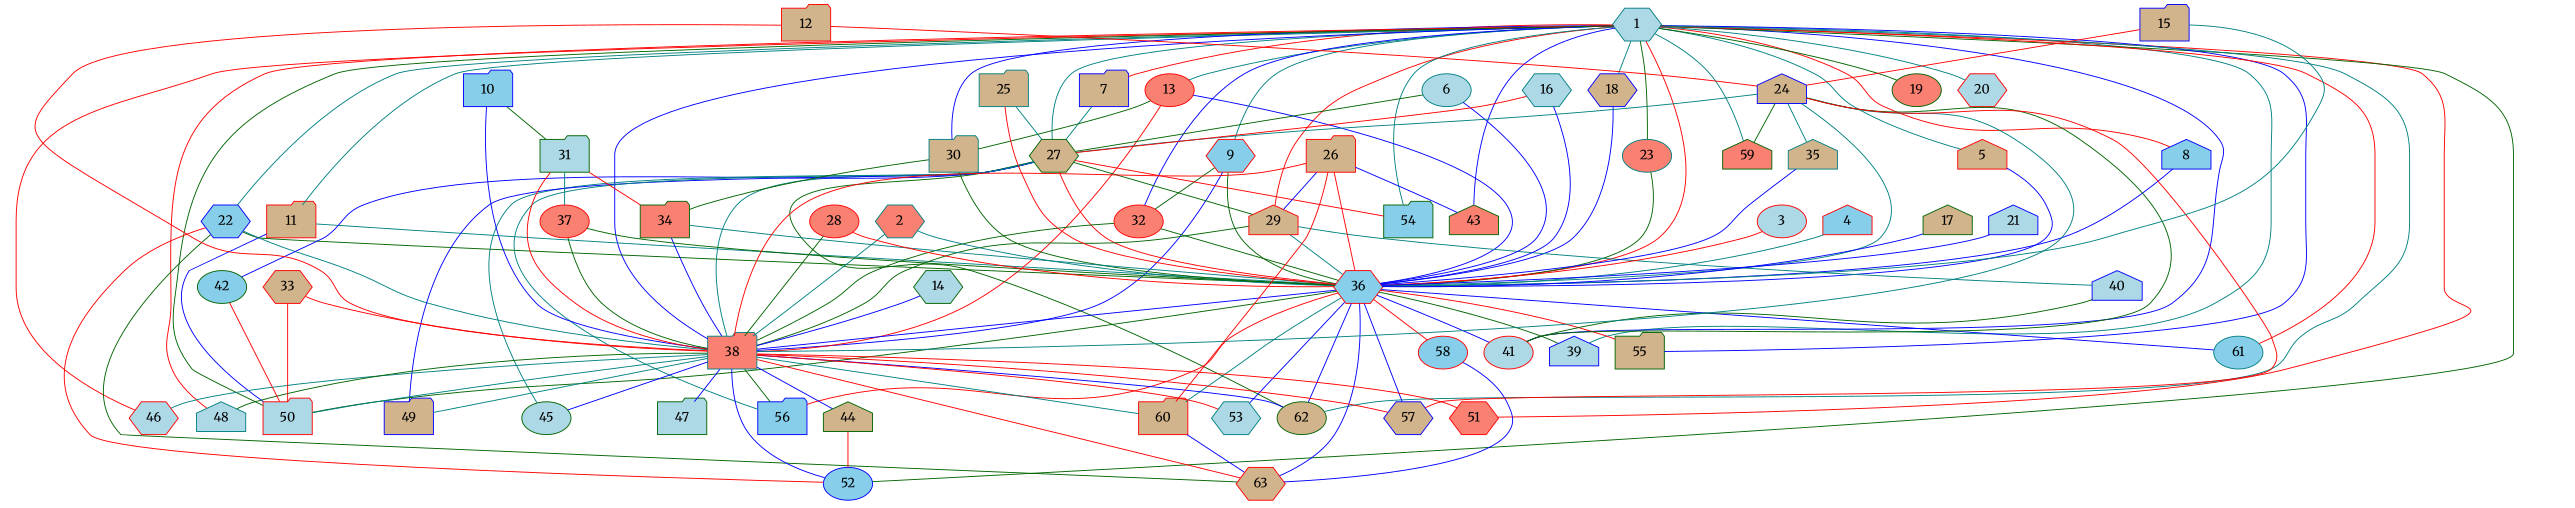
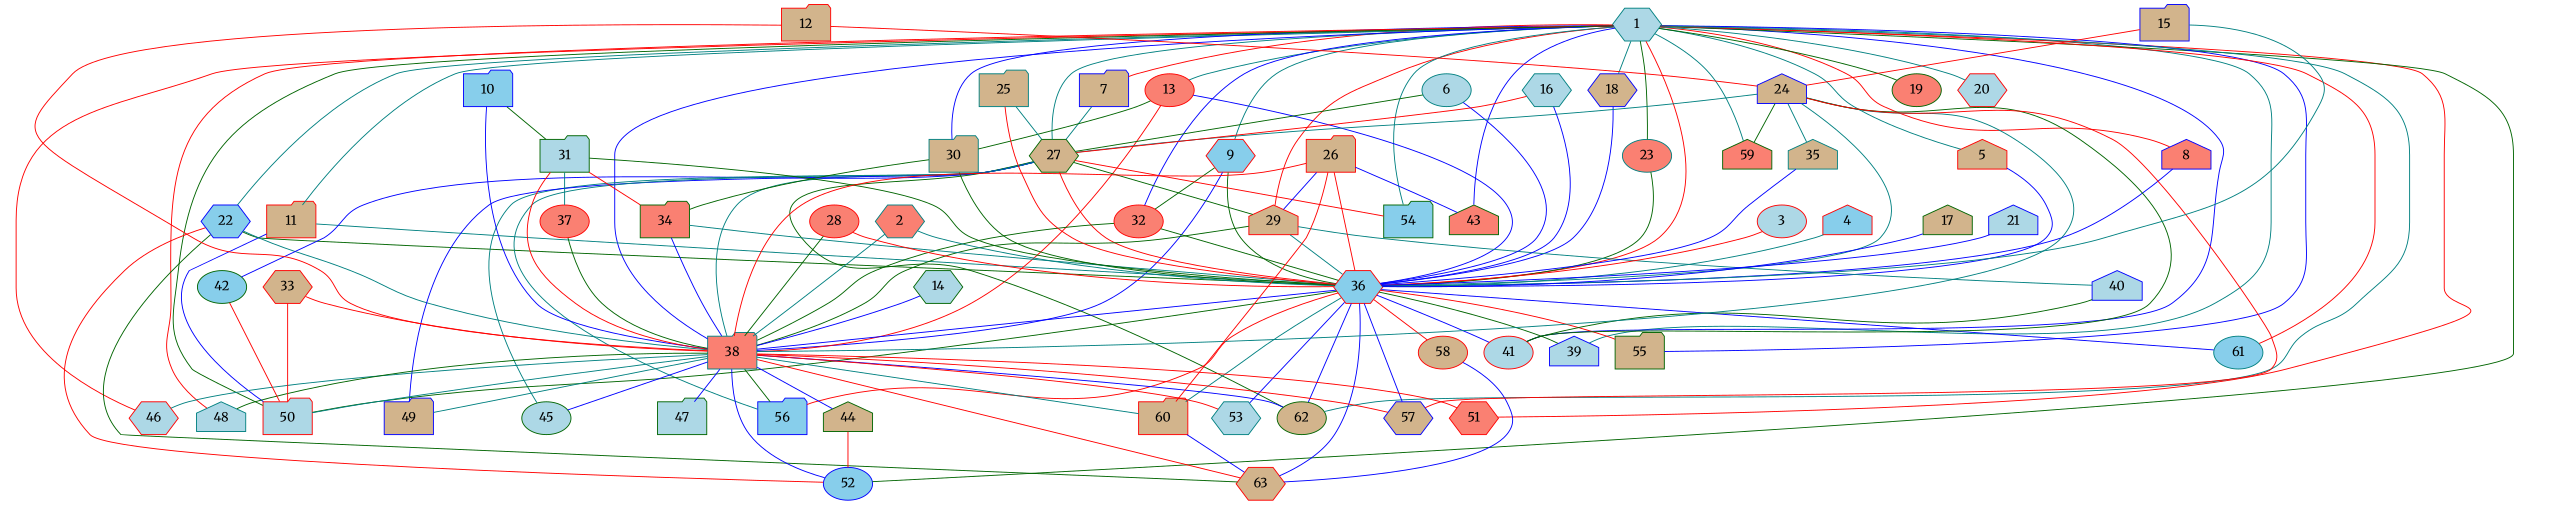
(2186, 156) -> (2186, 156)
(960, 265) -> (959, 229)
(1443, 353) -> (1443, 353)
